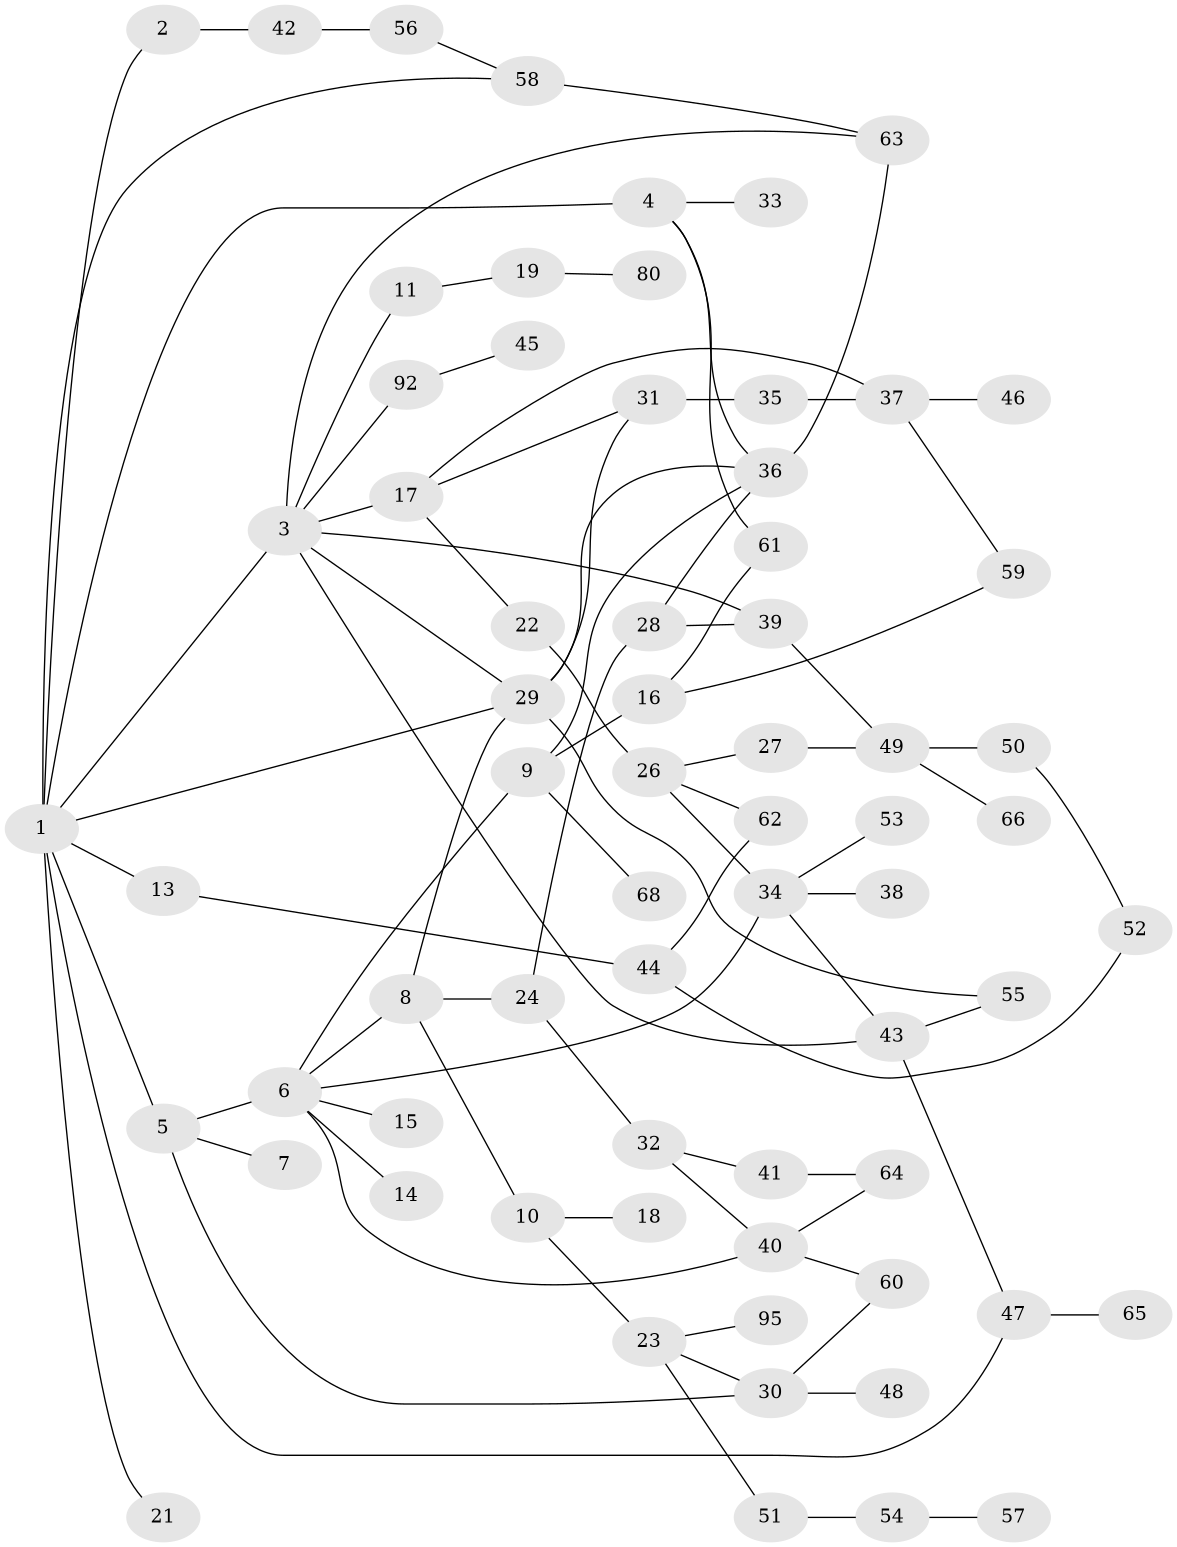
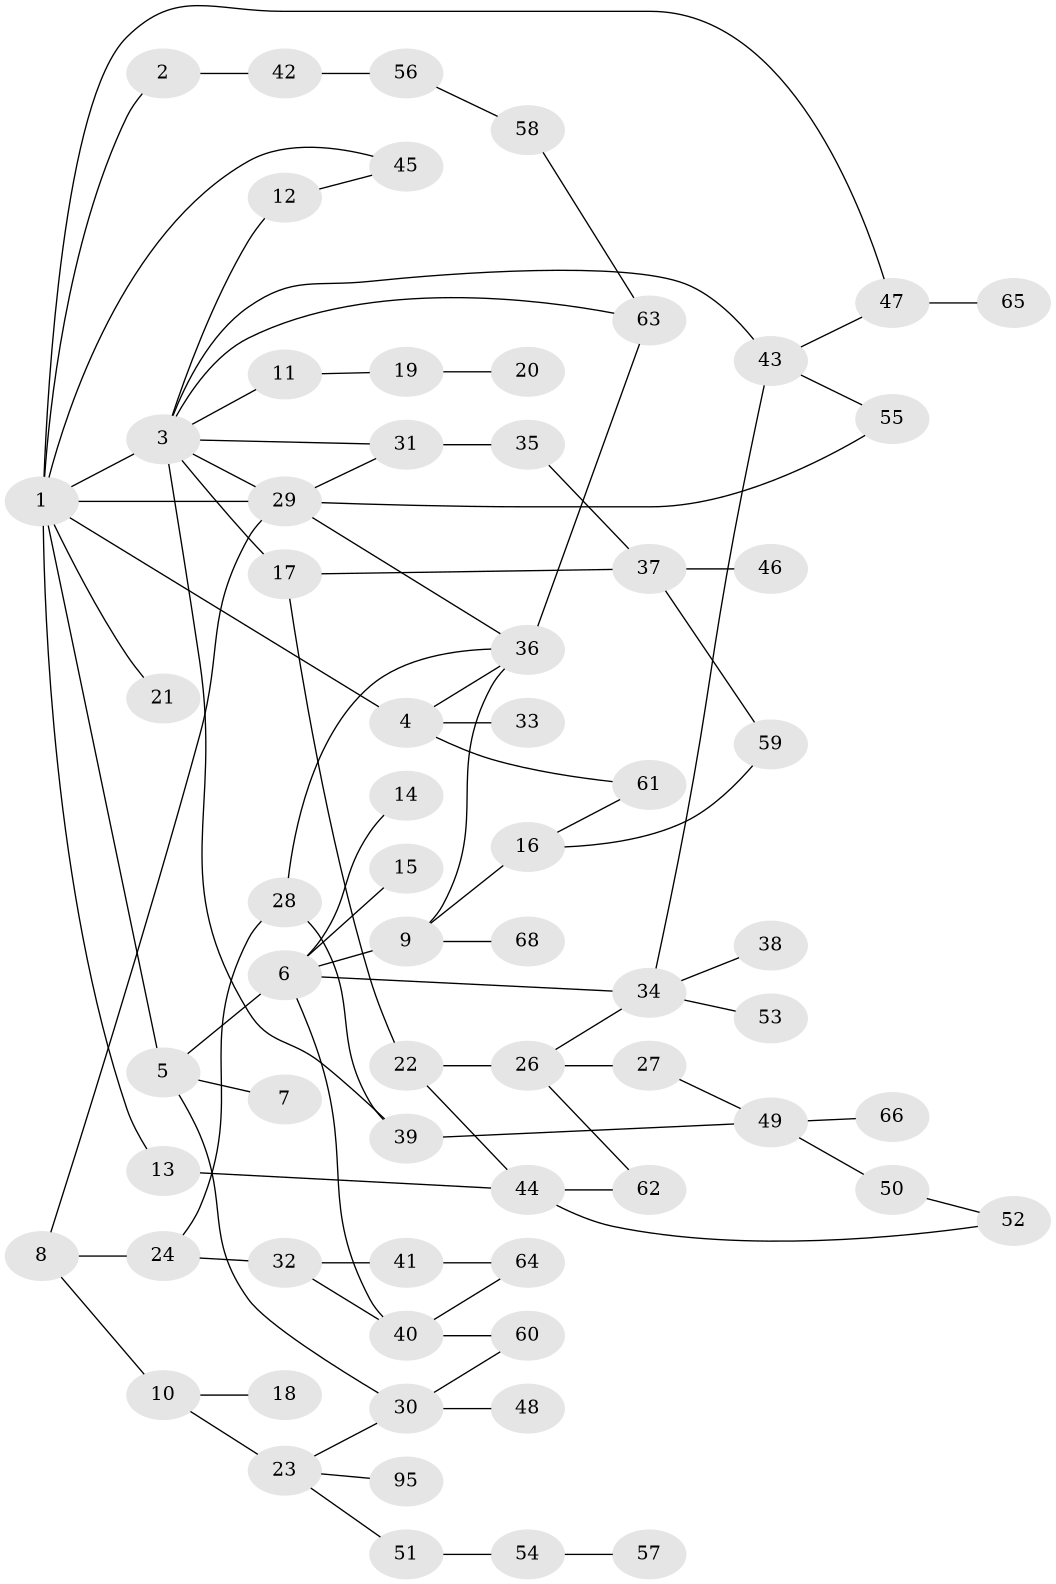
(97, 248) -> (155, 247)
(649, 275) -> (528, 372)
(406, 385) -> (285, 198)
(528, 448) -> (285, 442)
(346, 1046) -> none
none -> (467, 1128)
